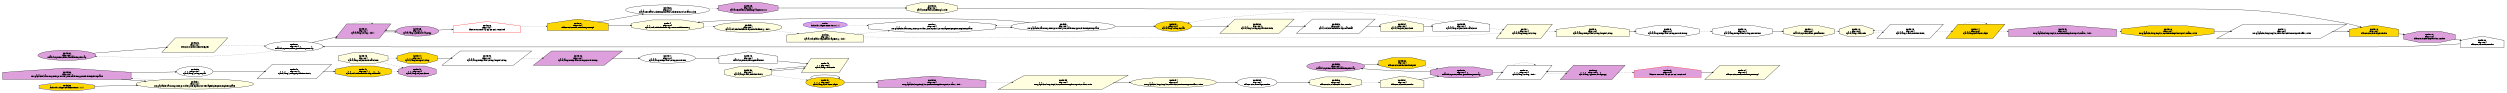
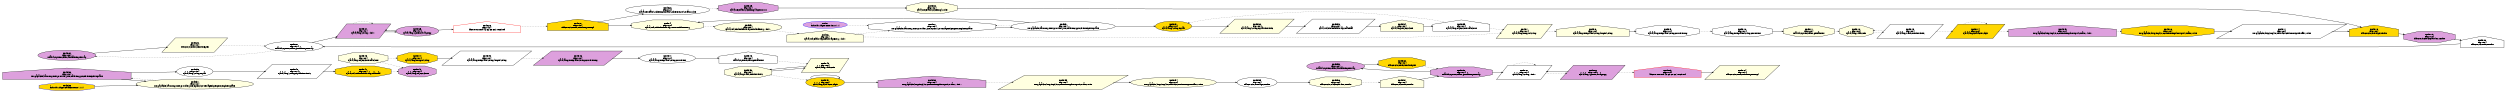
(792, 62) -> (792, 62)
